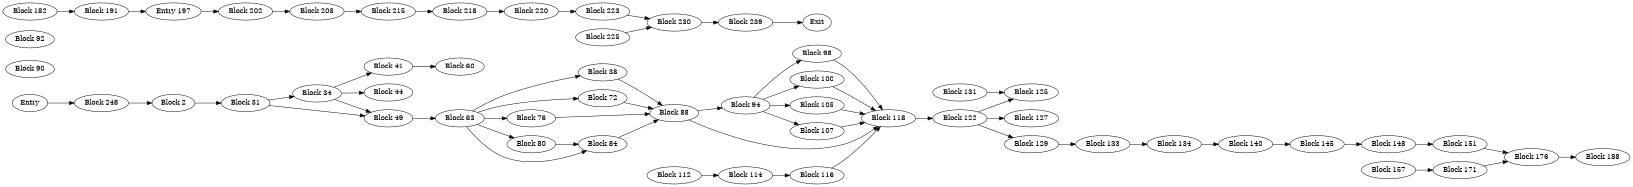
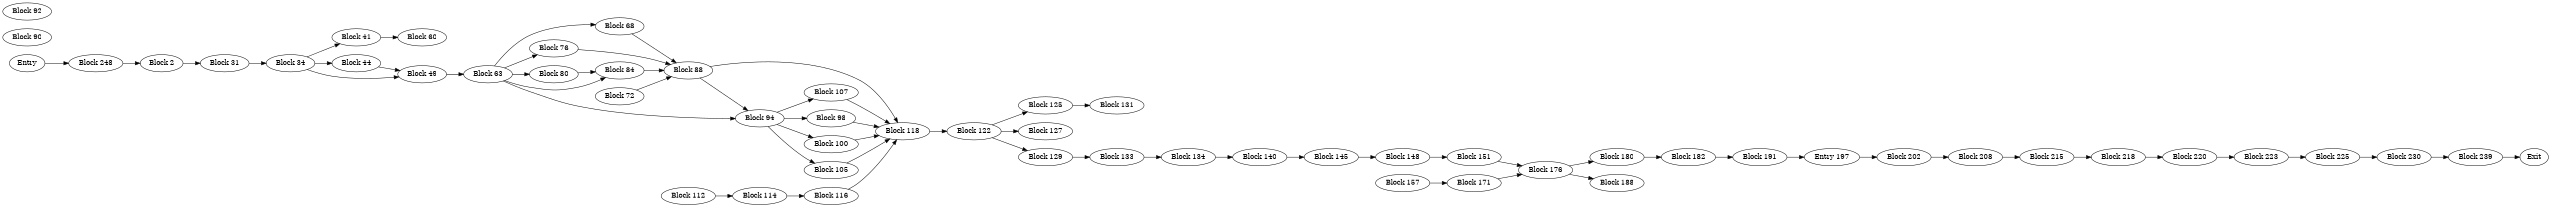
(636, 17) -> (2294, 157)
(603, 72) -> (620, 26)
(993, 92) -> (1079, 105)
(525, 102) -> (615, 112)
(314, 110) -> (387, 68)
none -> (1617, 157)
